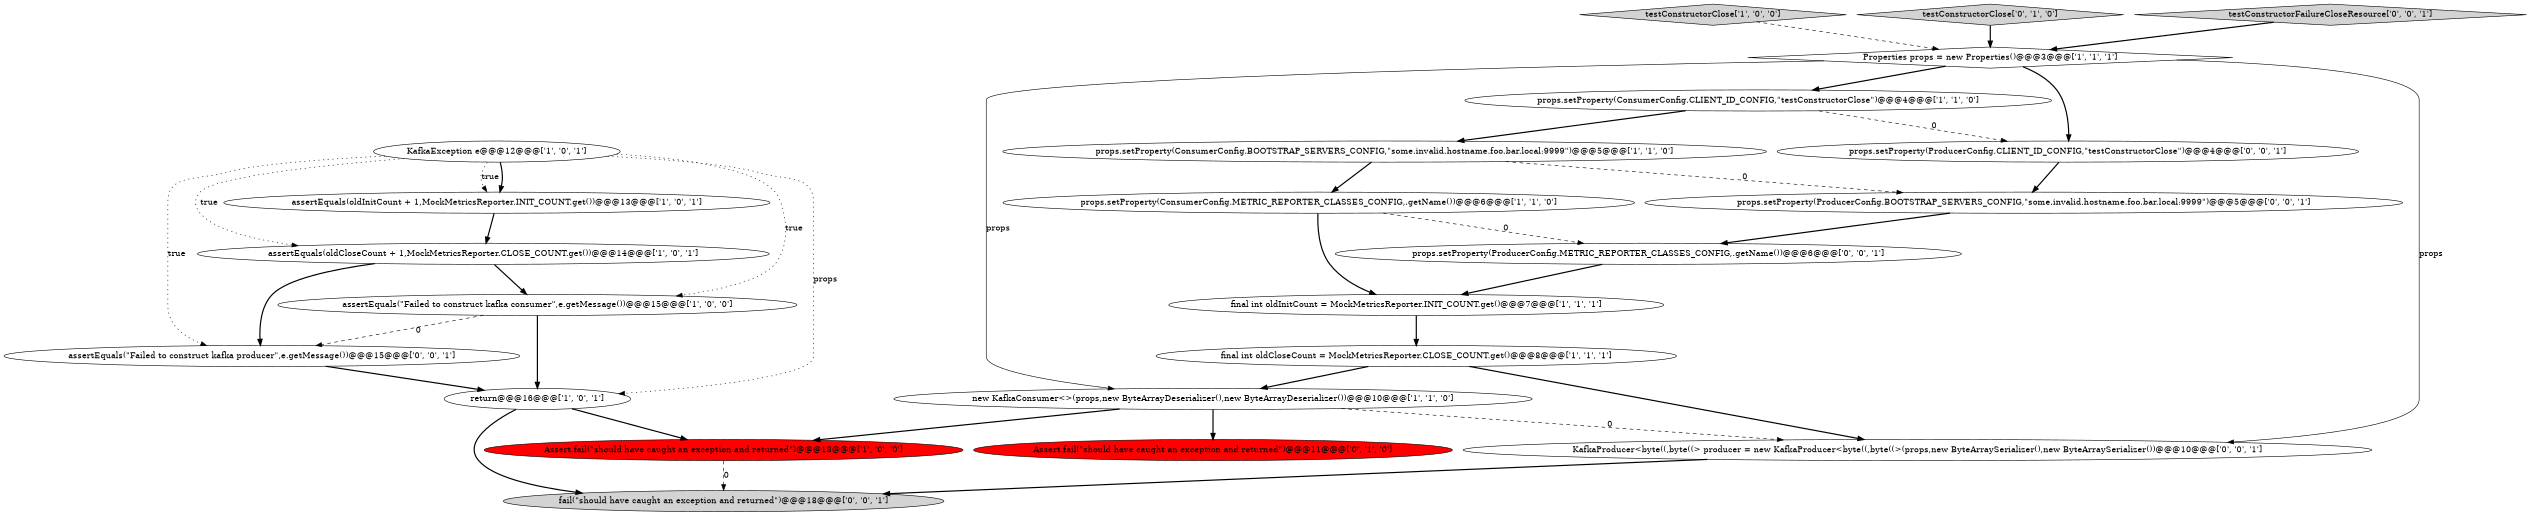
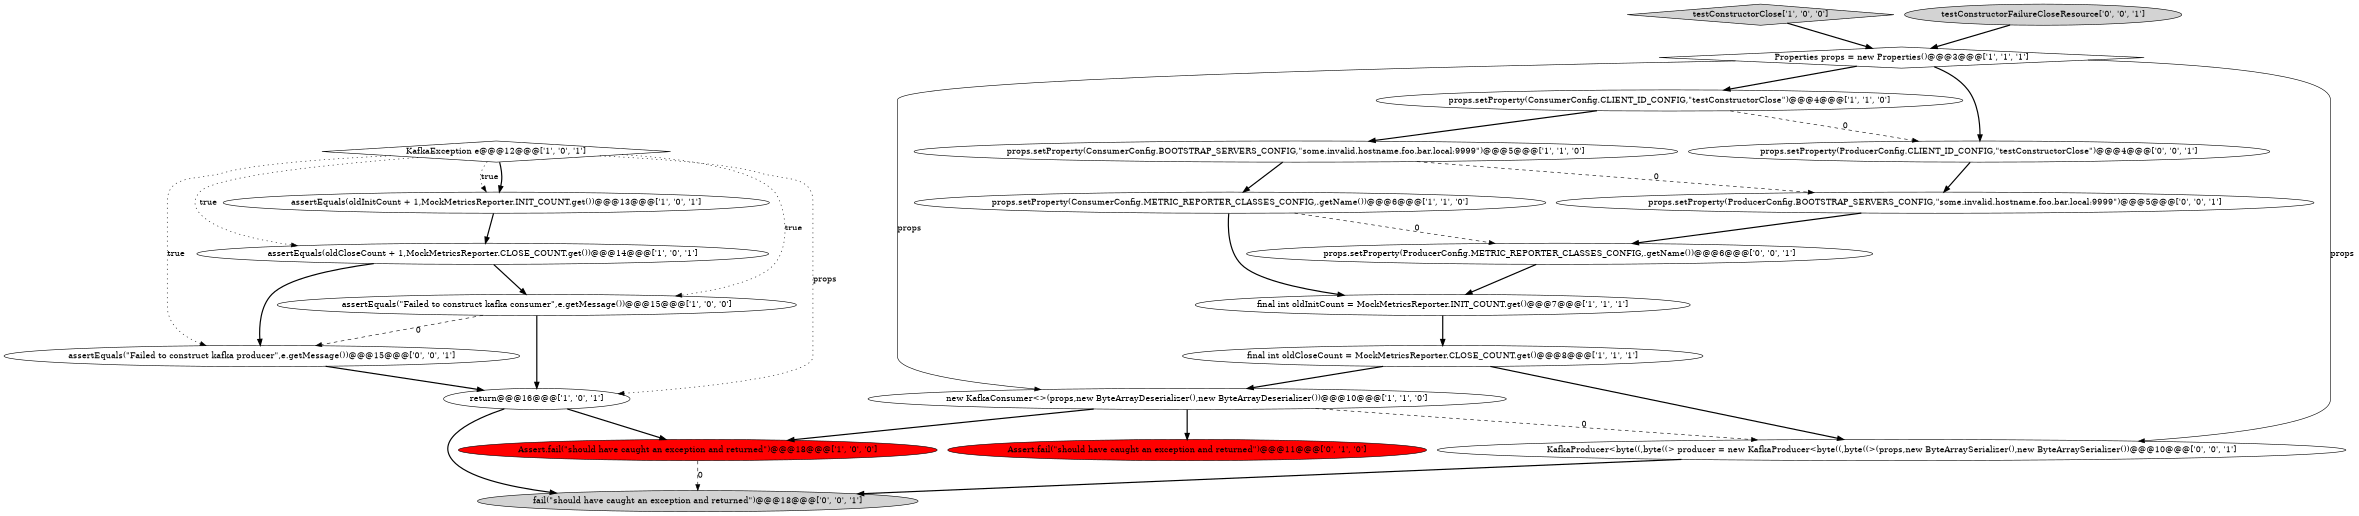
(1990, 15) -> none
(2330, 15) -> (2043, 15)
(1845, 35) -> (1827, 35)
(497, 152) -> (496, 152)
